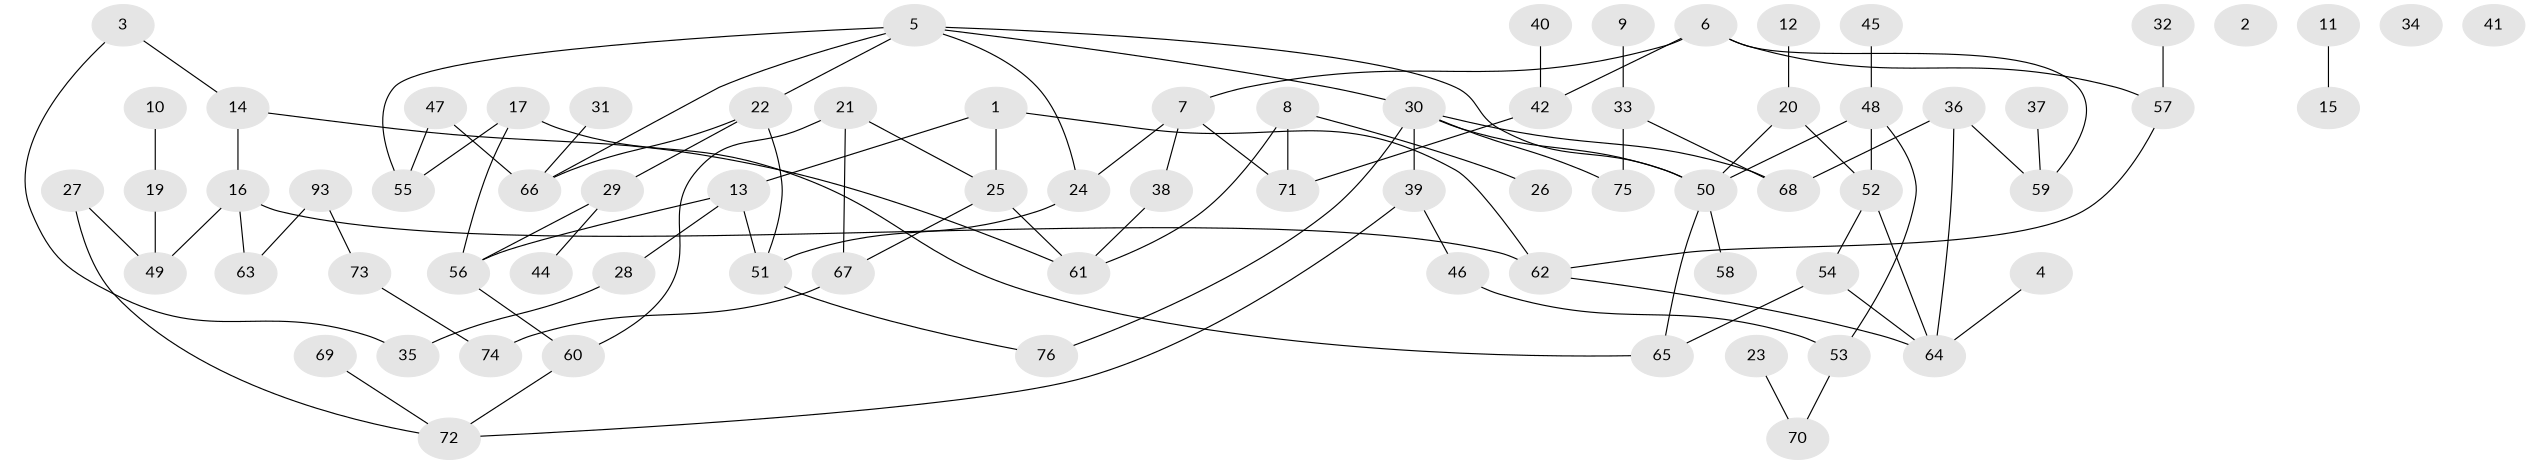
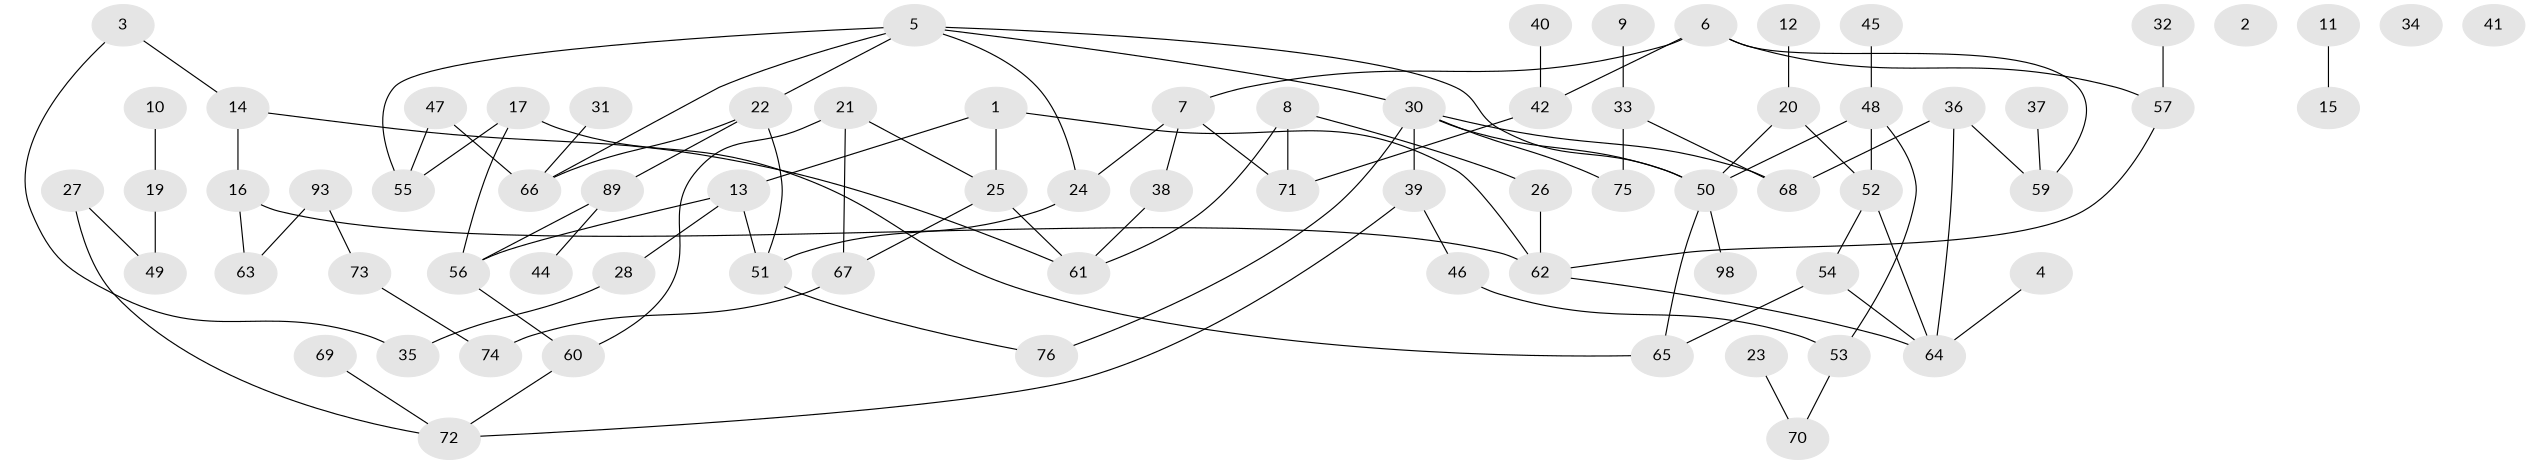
(612, 191) -> (612, 191)
(197, 232) -> none
none -> (1541, 232)
(1725, 273) -> (1725, 273)
